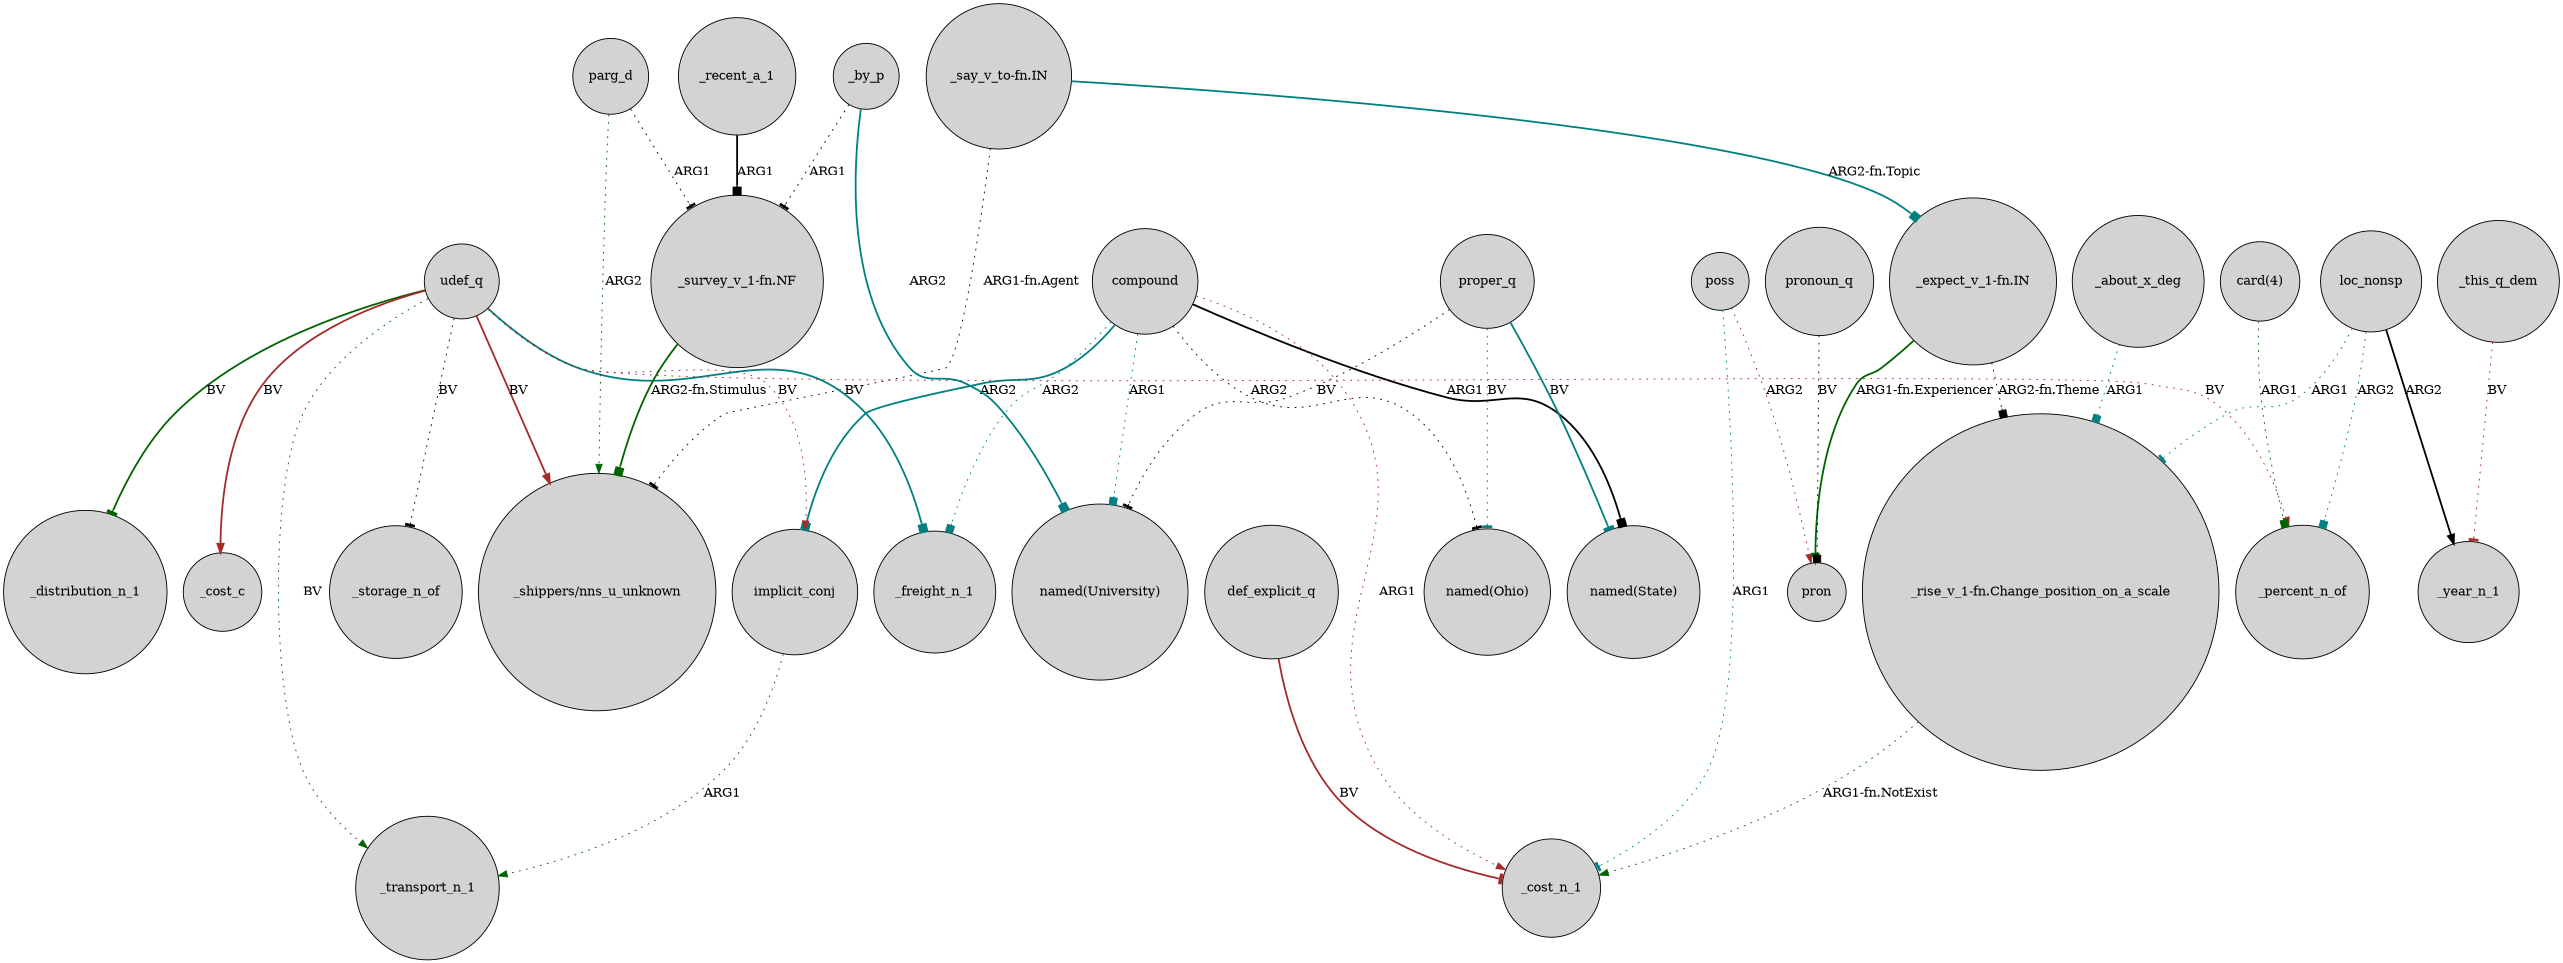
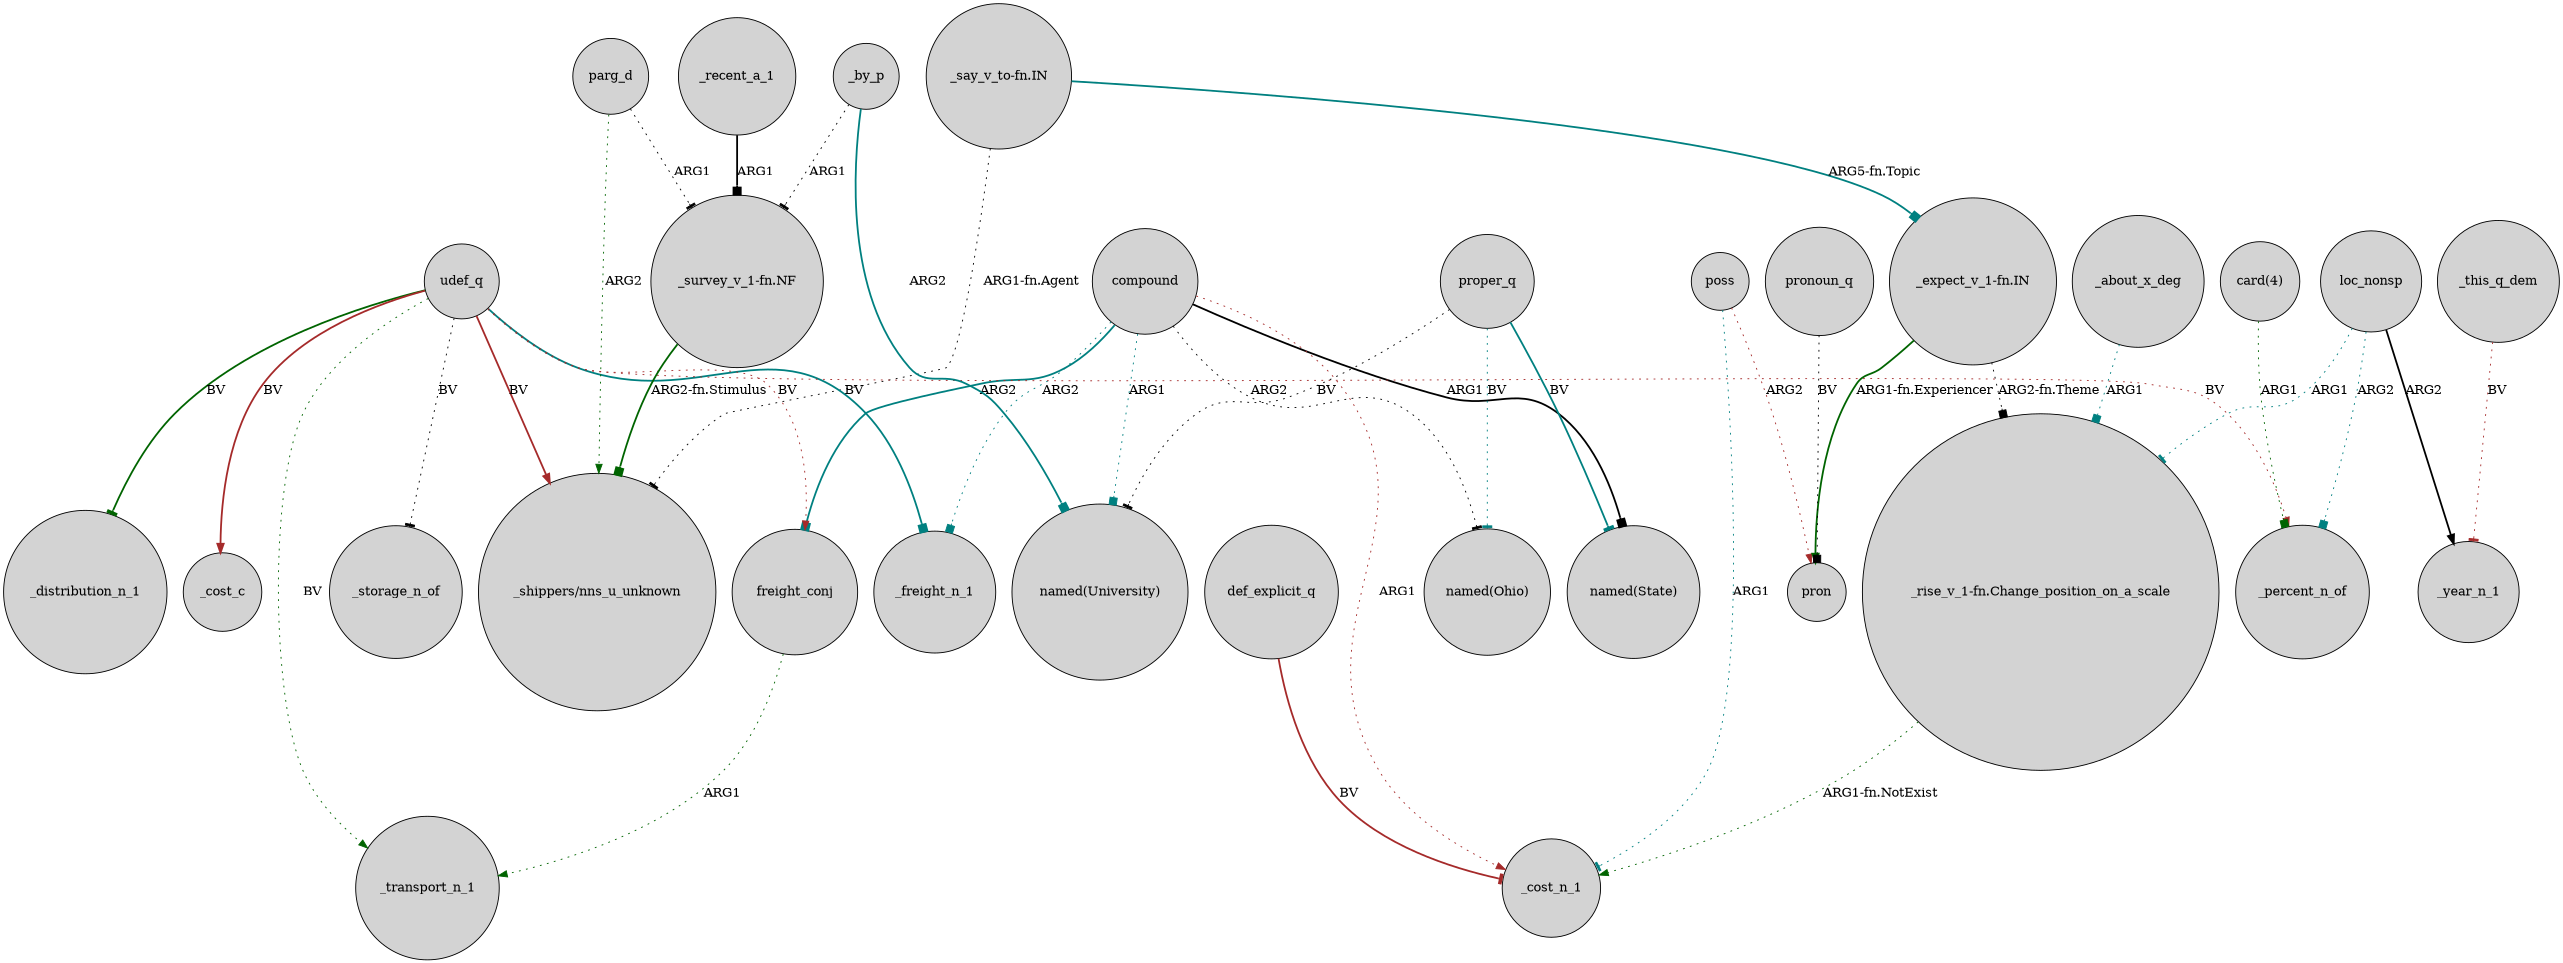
(1875, 172) -> (1875, 172)
(795, 592) -> (795, 592)
